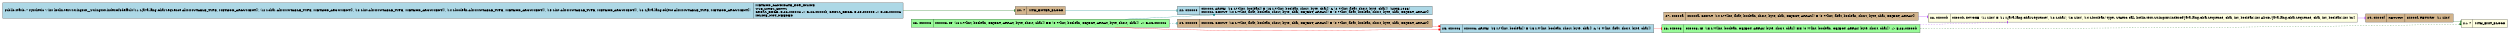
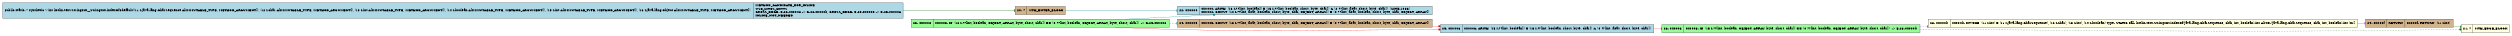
(1791, 16) -> none
(2490, 23) -> (2491, 29)
